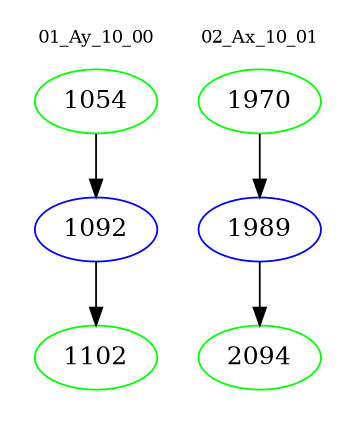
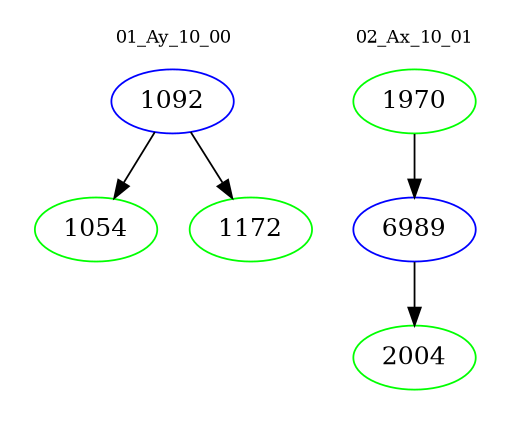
(96, 157) -> (139, 157)
(260, 230) -> (415, 230)
(96, 358) -> (251, 230)
(260, 358) -> (415, 358)
